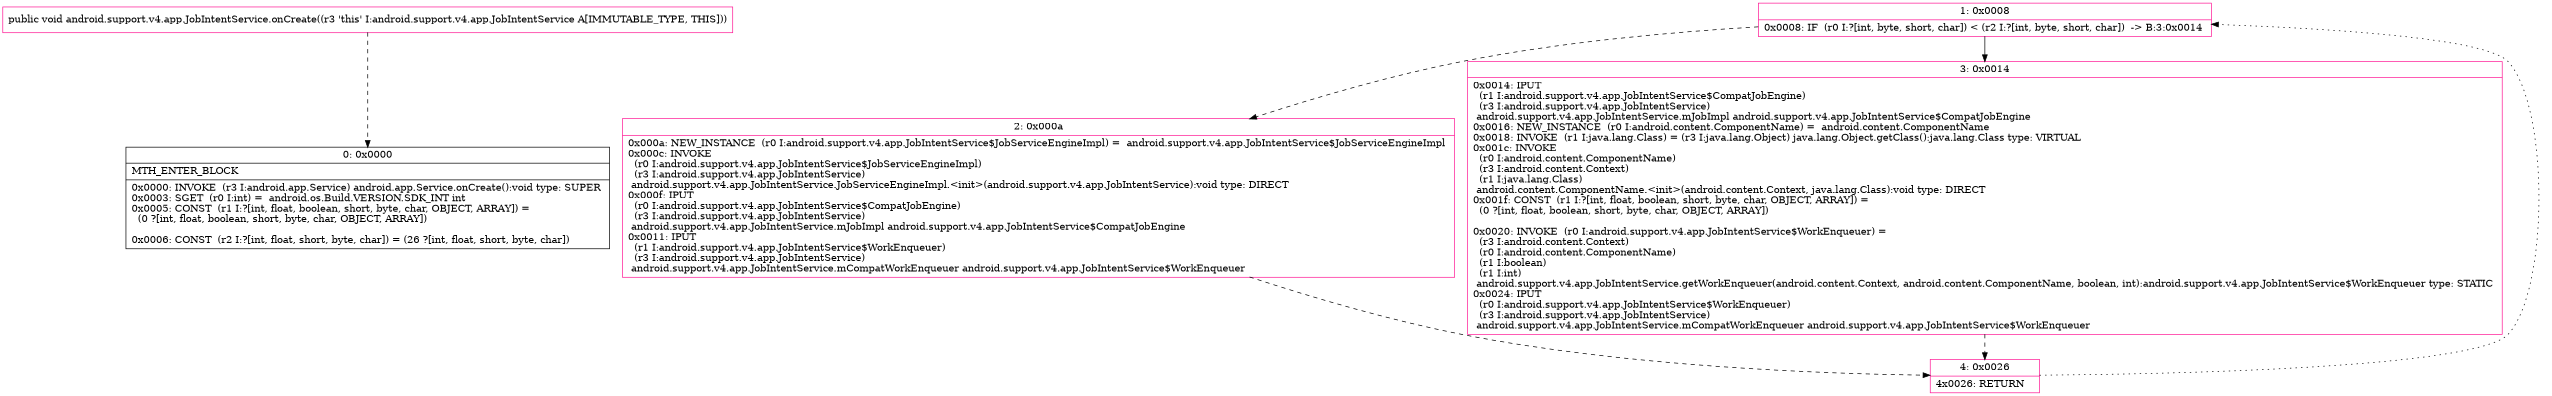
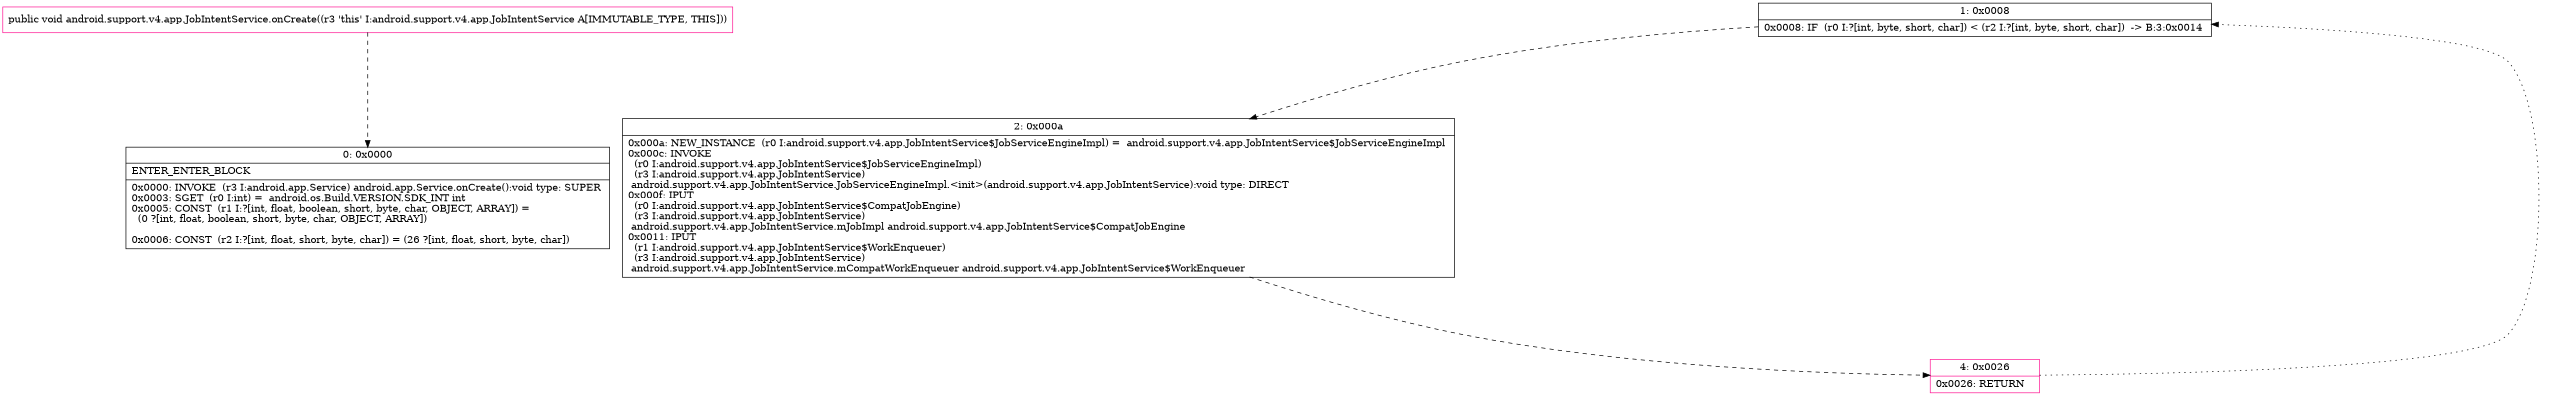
(1985, 20) -> (1985, 20)
(185, 171) -> (191, 171)
(1039, 198) -> (1039, 198)
(1985, 198) -> none
(1985, 384) -> (1985, 384)
